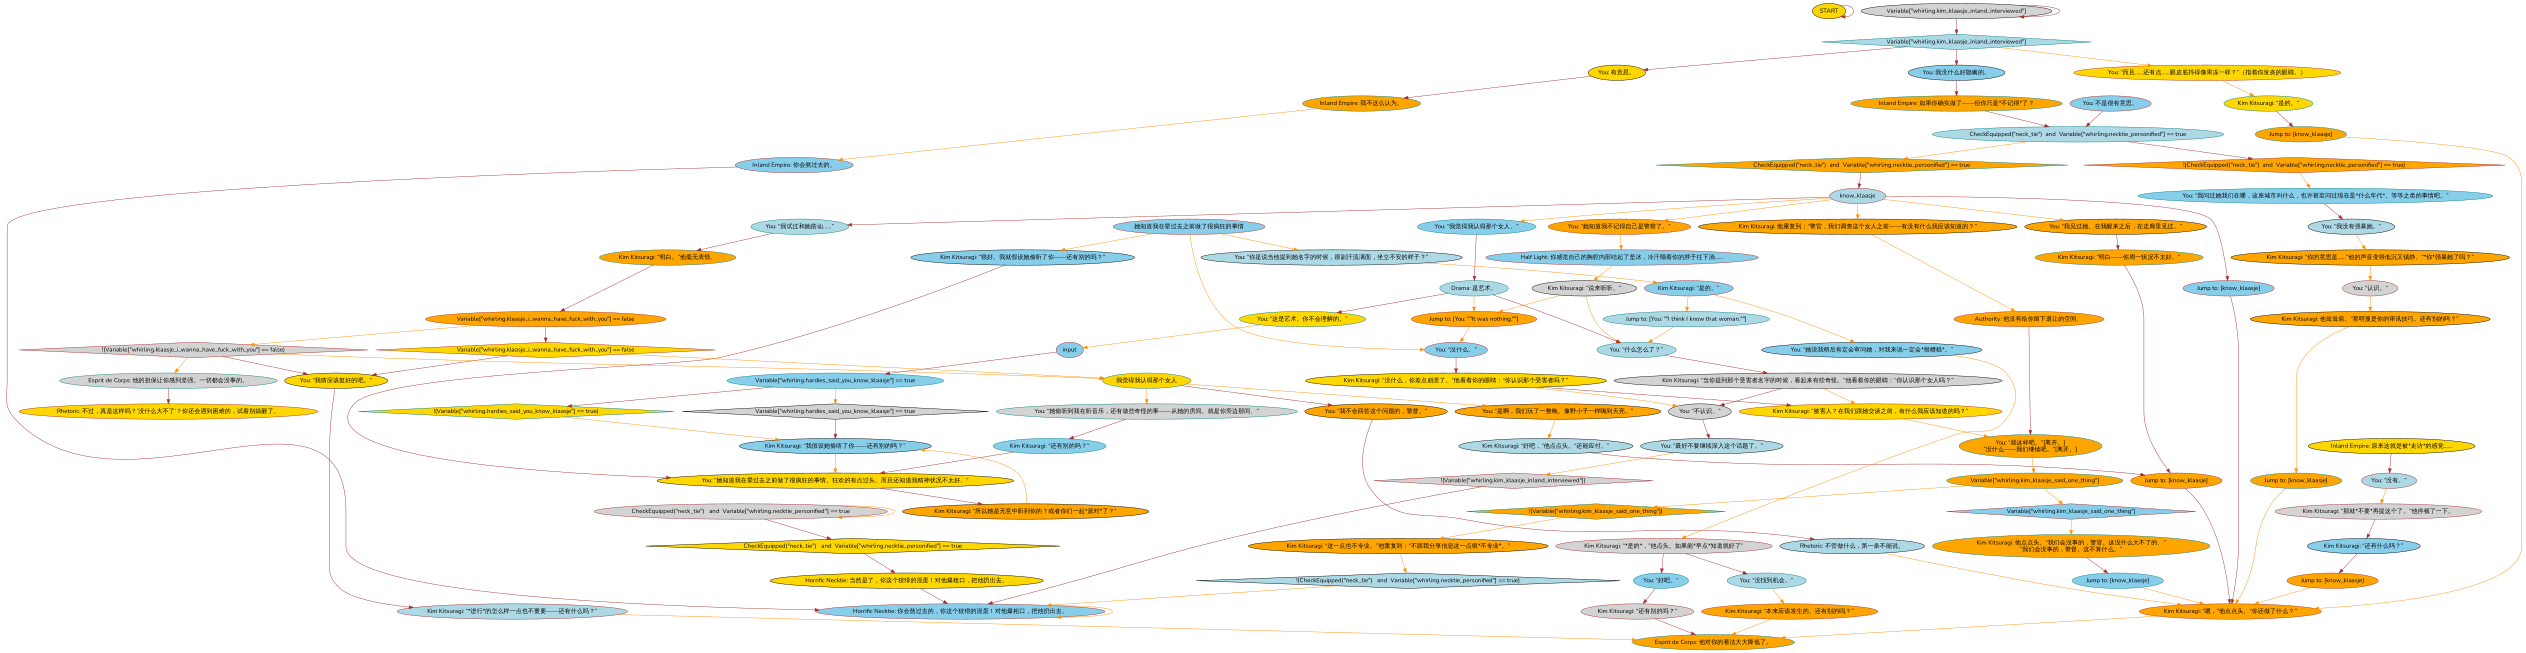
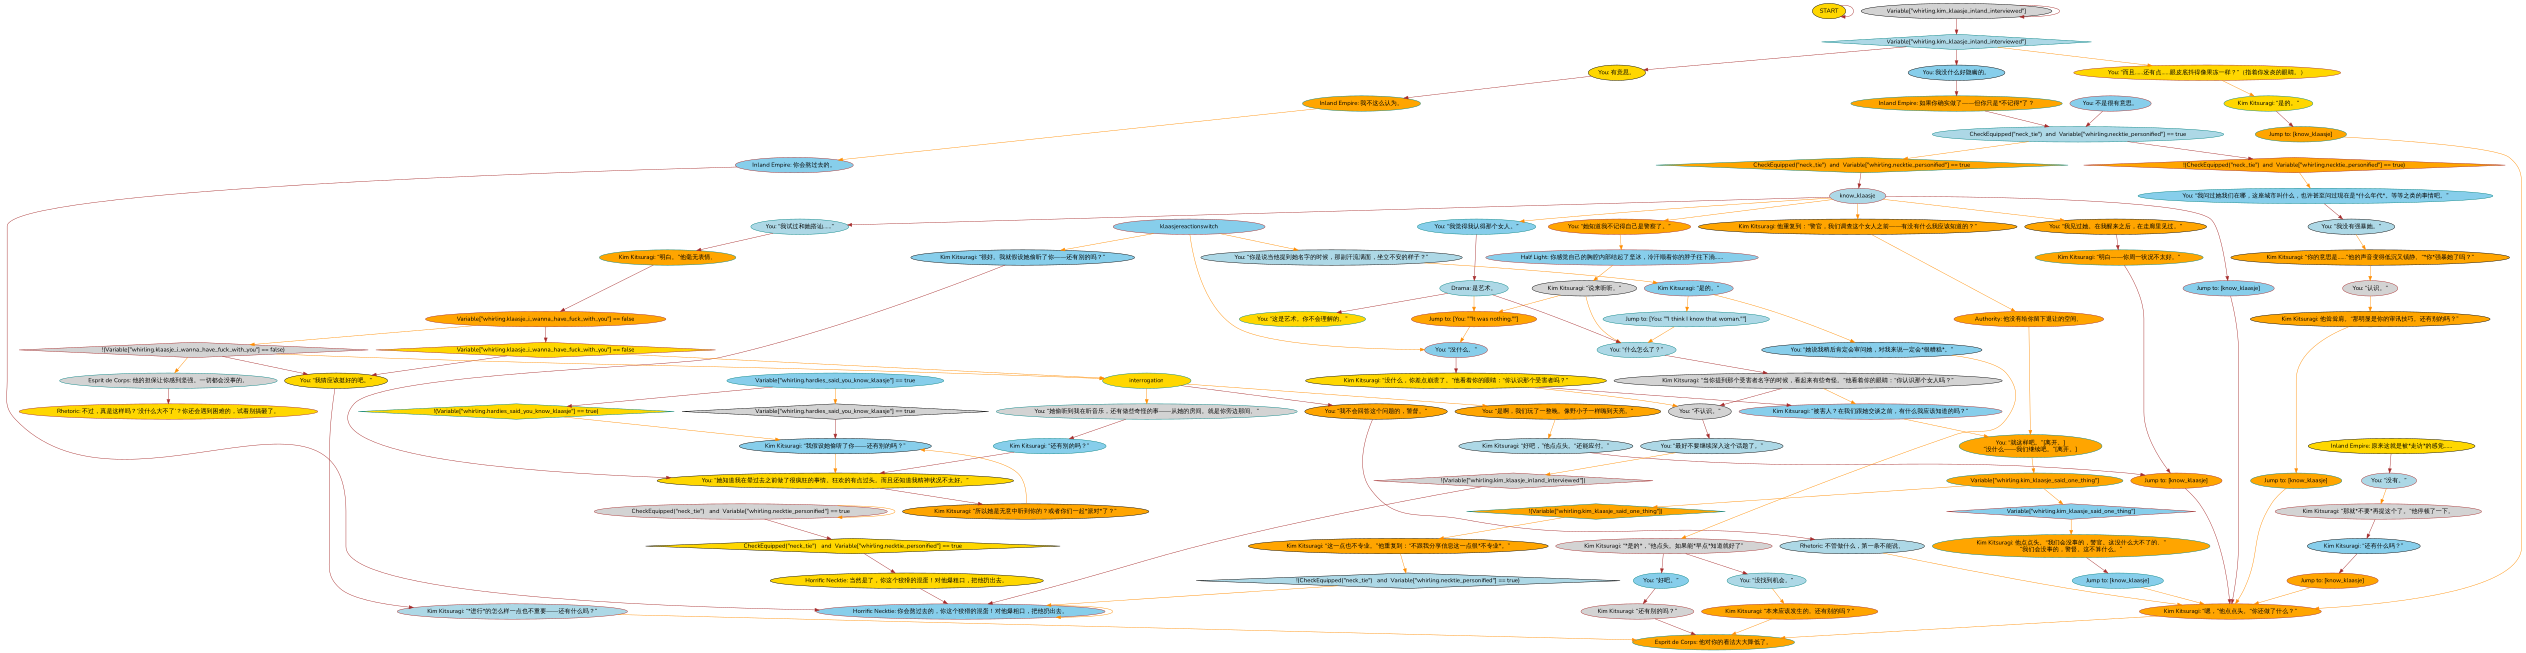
(1189, 227) -> (1189, 227)
(1070, 350) -> none
(2030, 379) -> (2030, 379)
(1147, 381) -> (1147, 381)
(1871, 412) -> (1871, 412)
